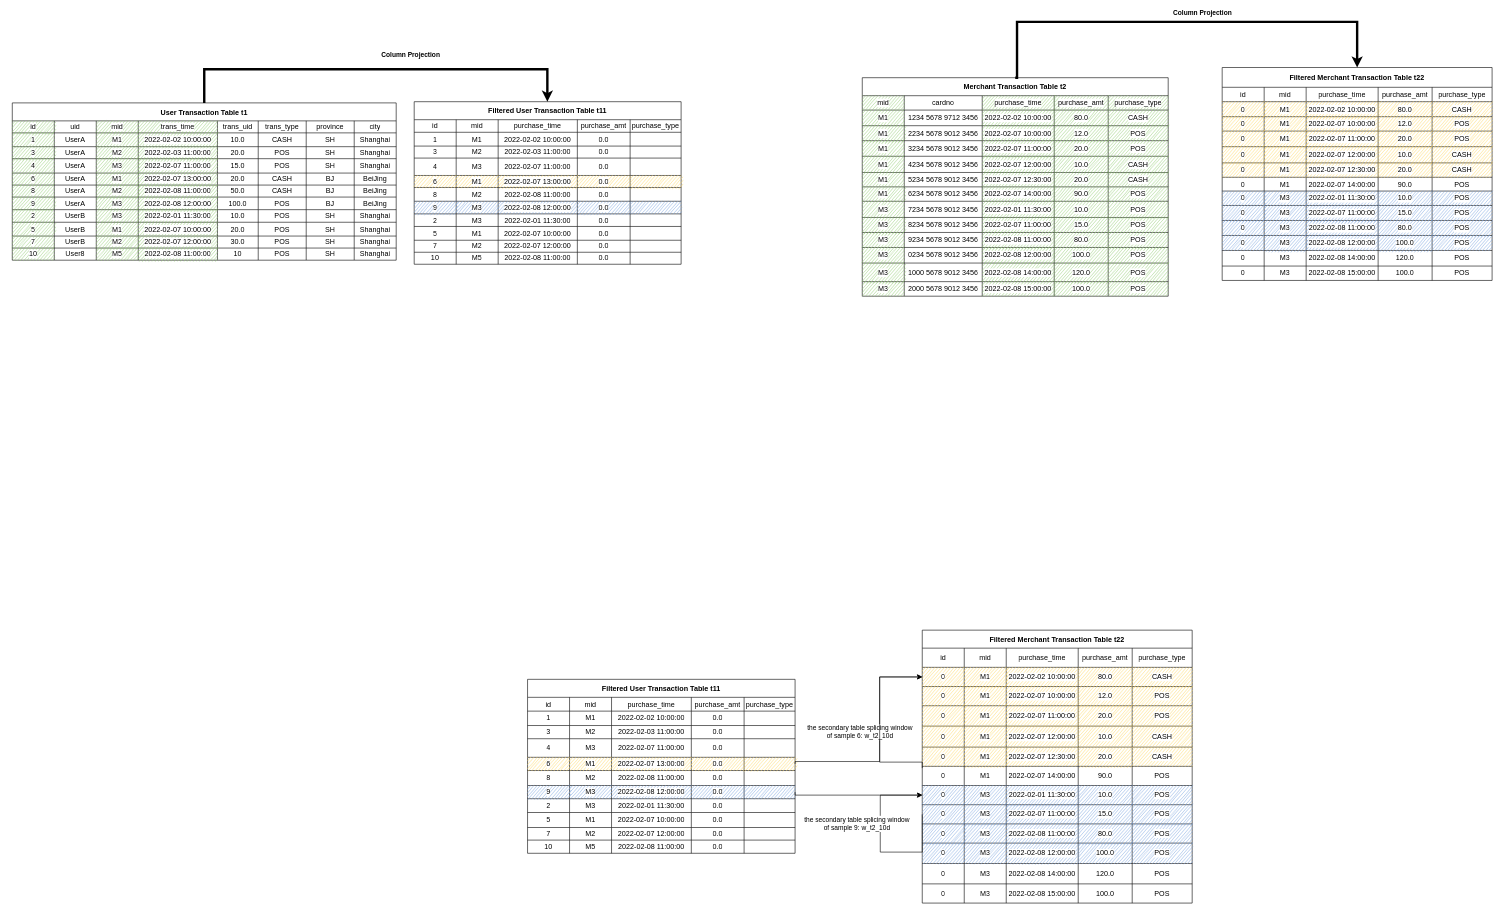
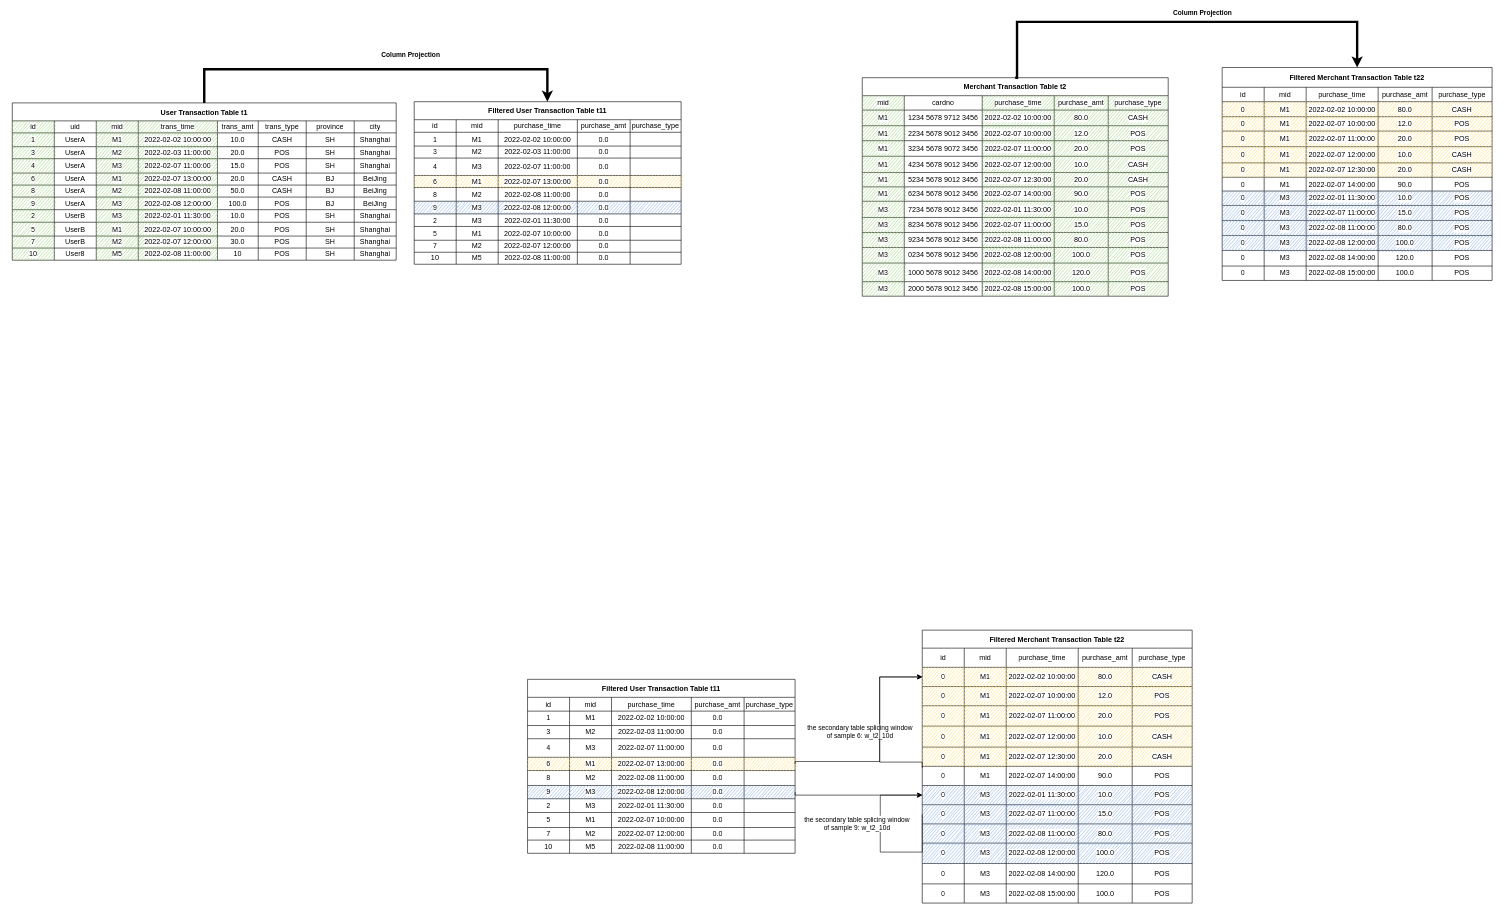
(238, 127) -> (238, 127)
(944, 149) -> (944, 149)
